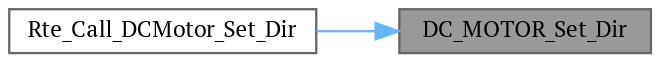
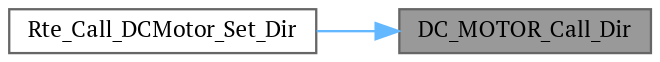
(525, 31) -> (525, 31)
